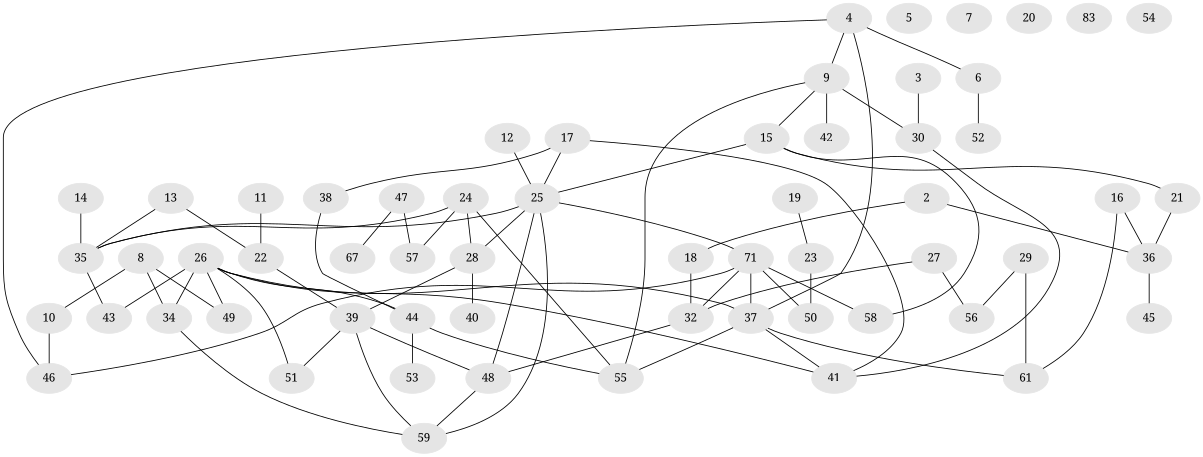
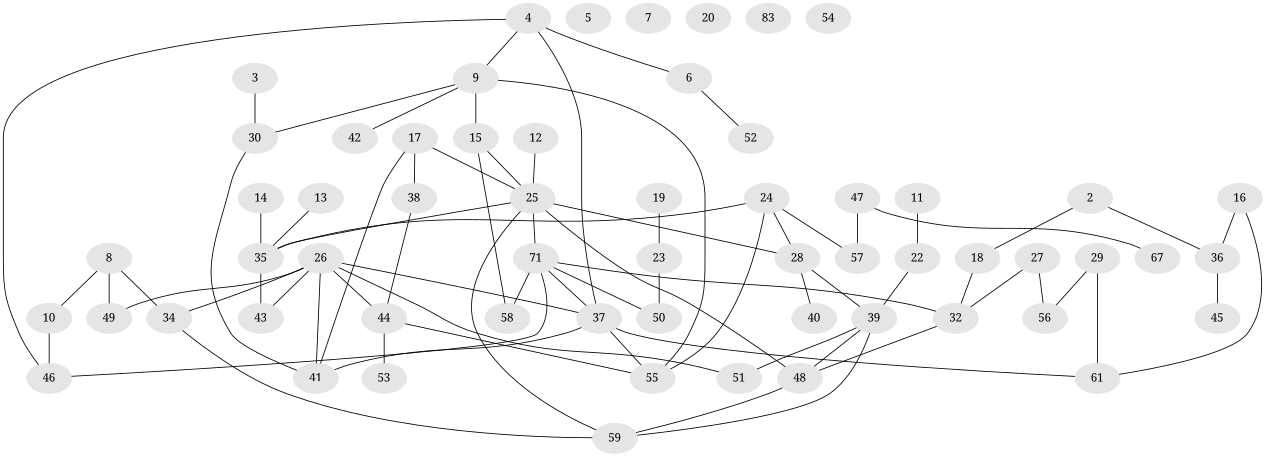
(1178, 198) -> none
(222, 232) -> none
